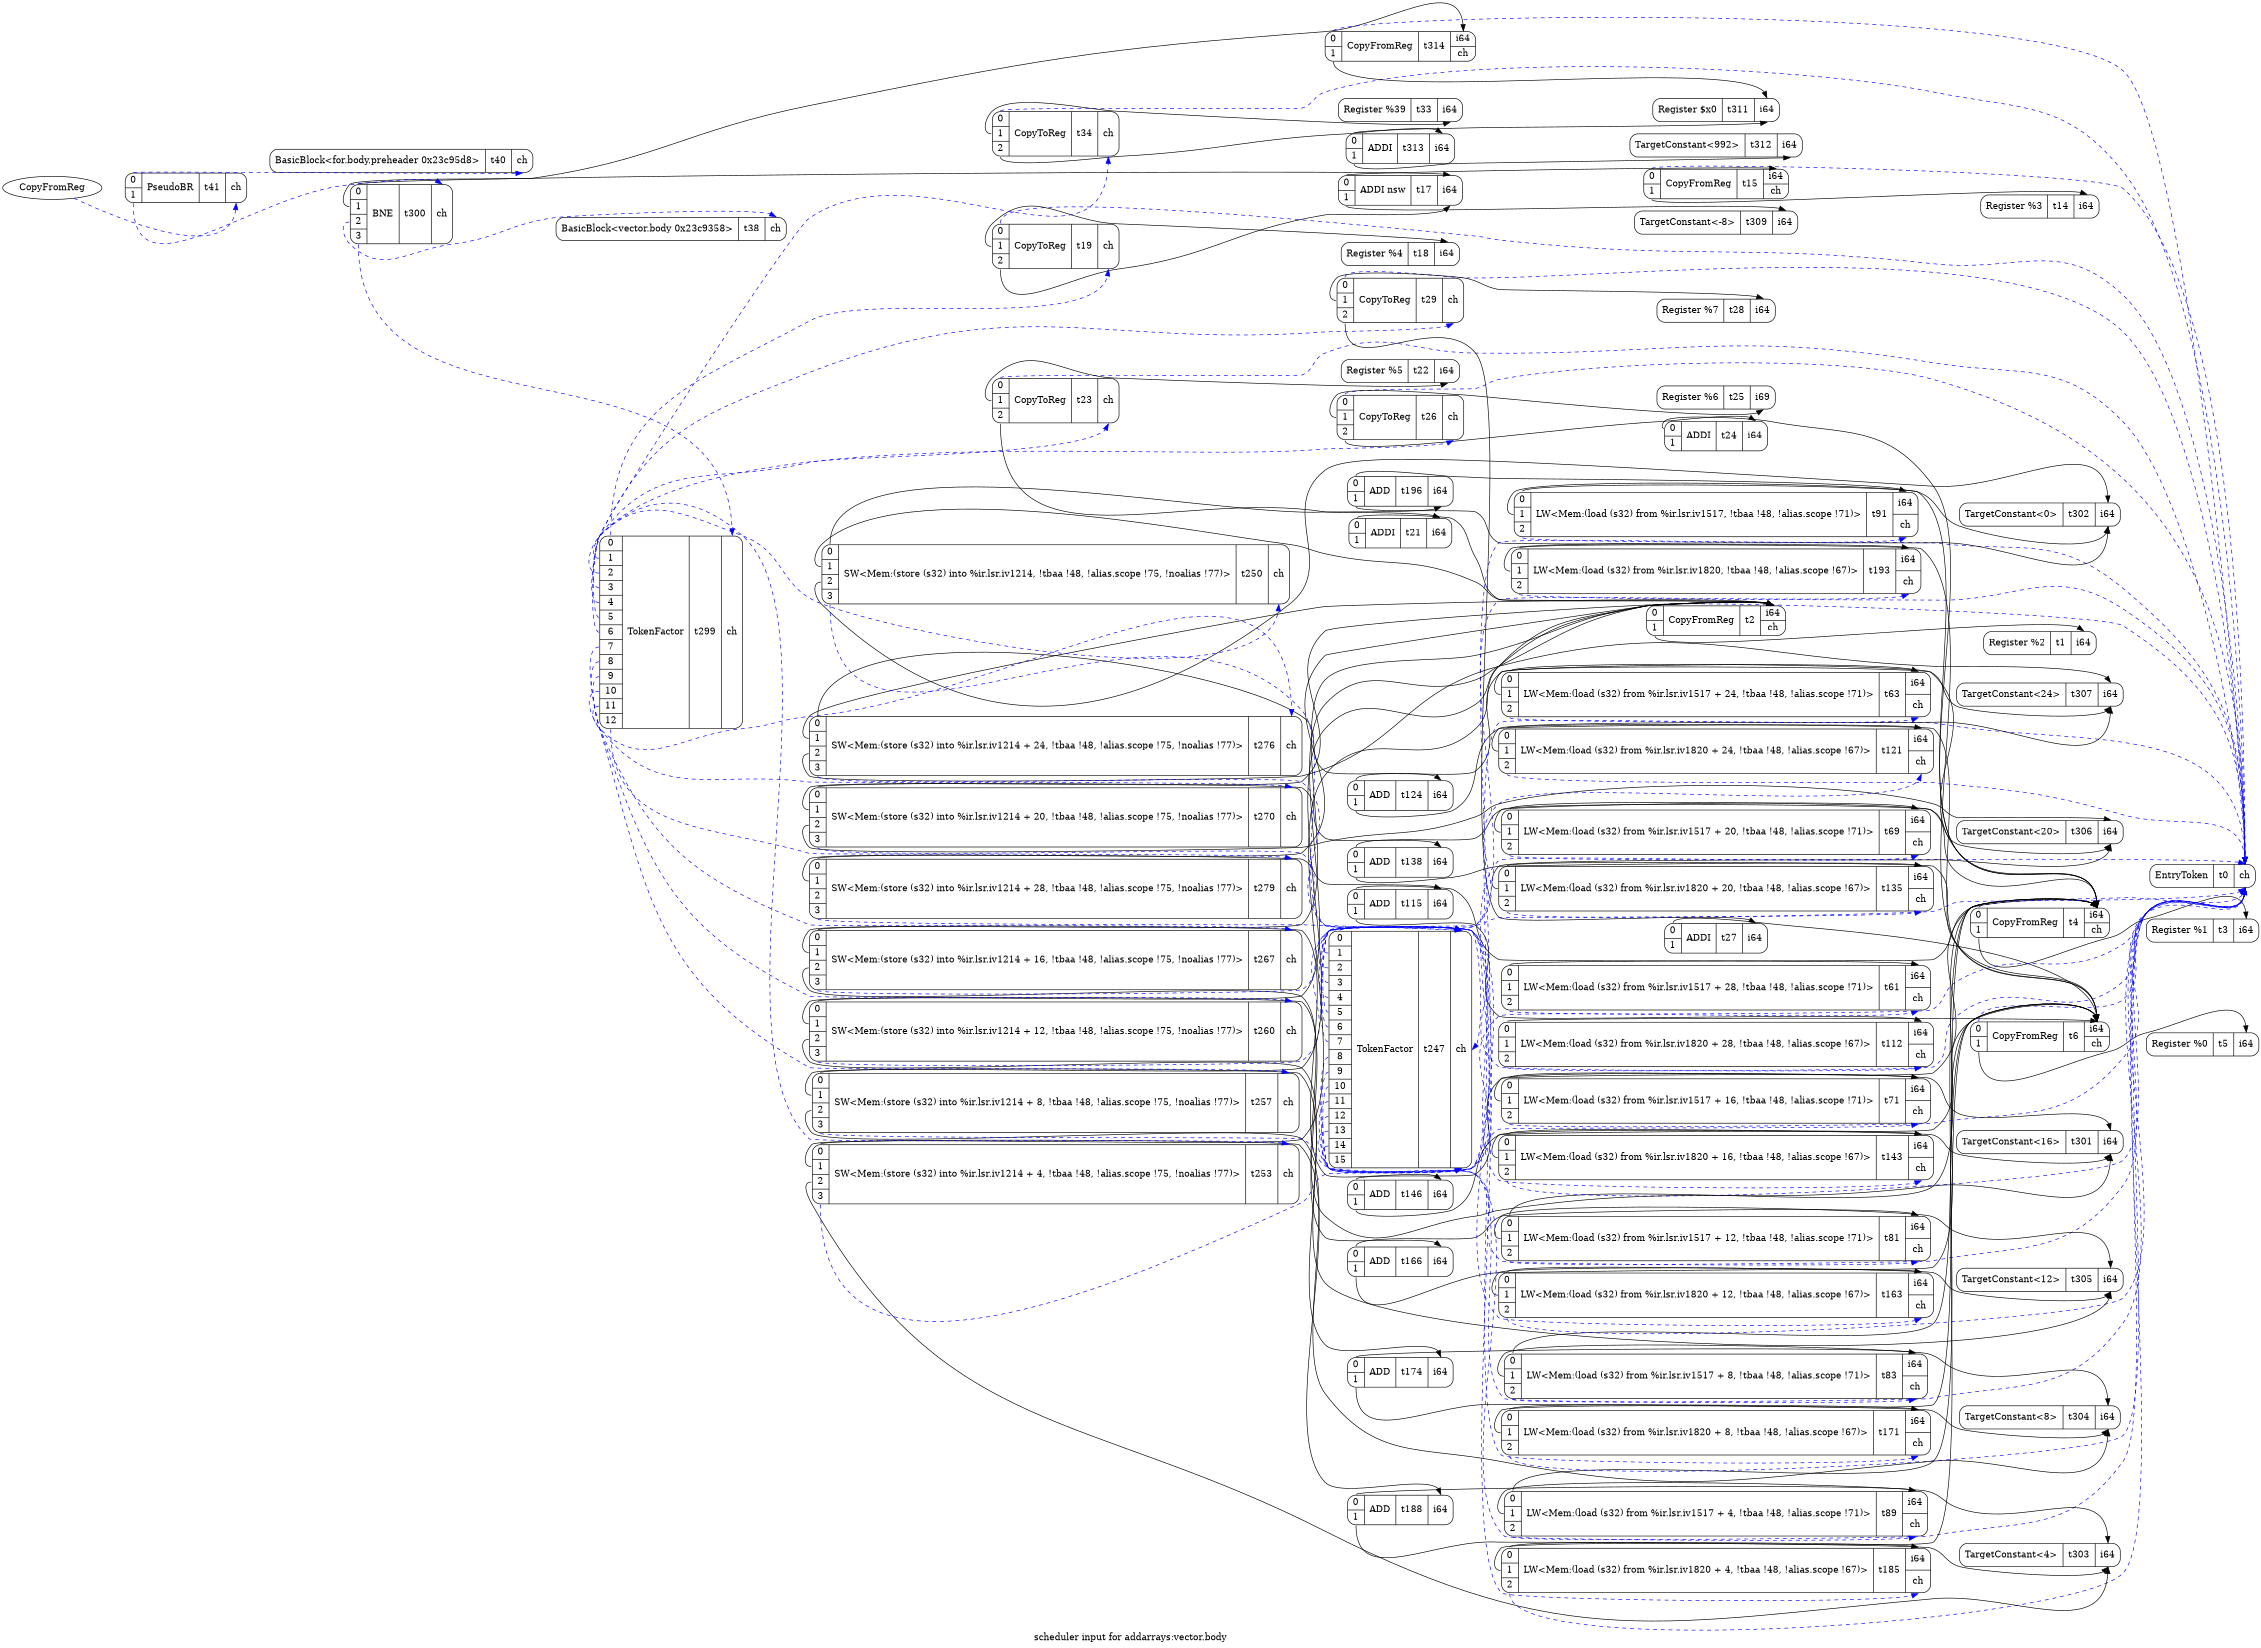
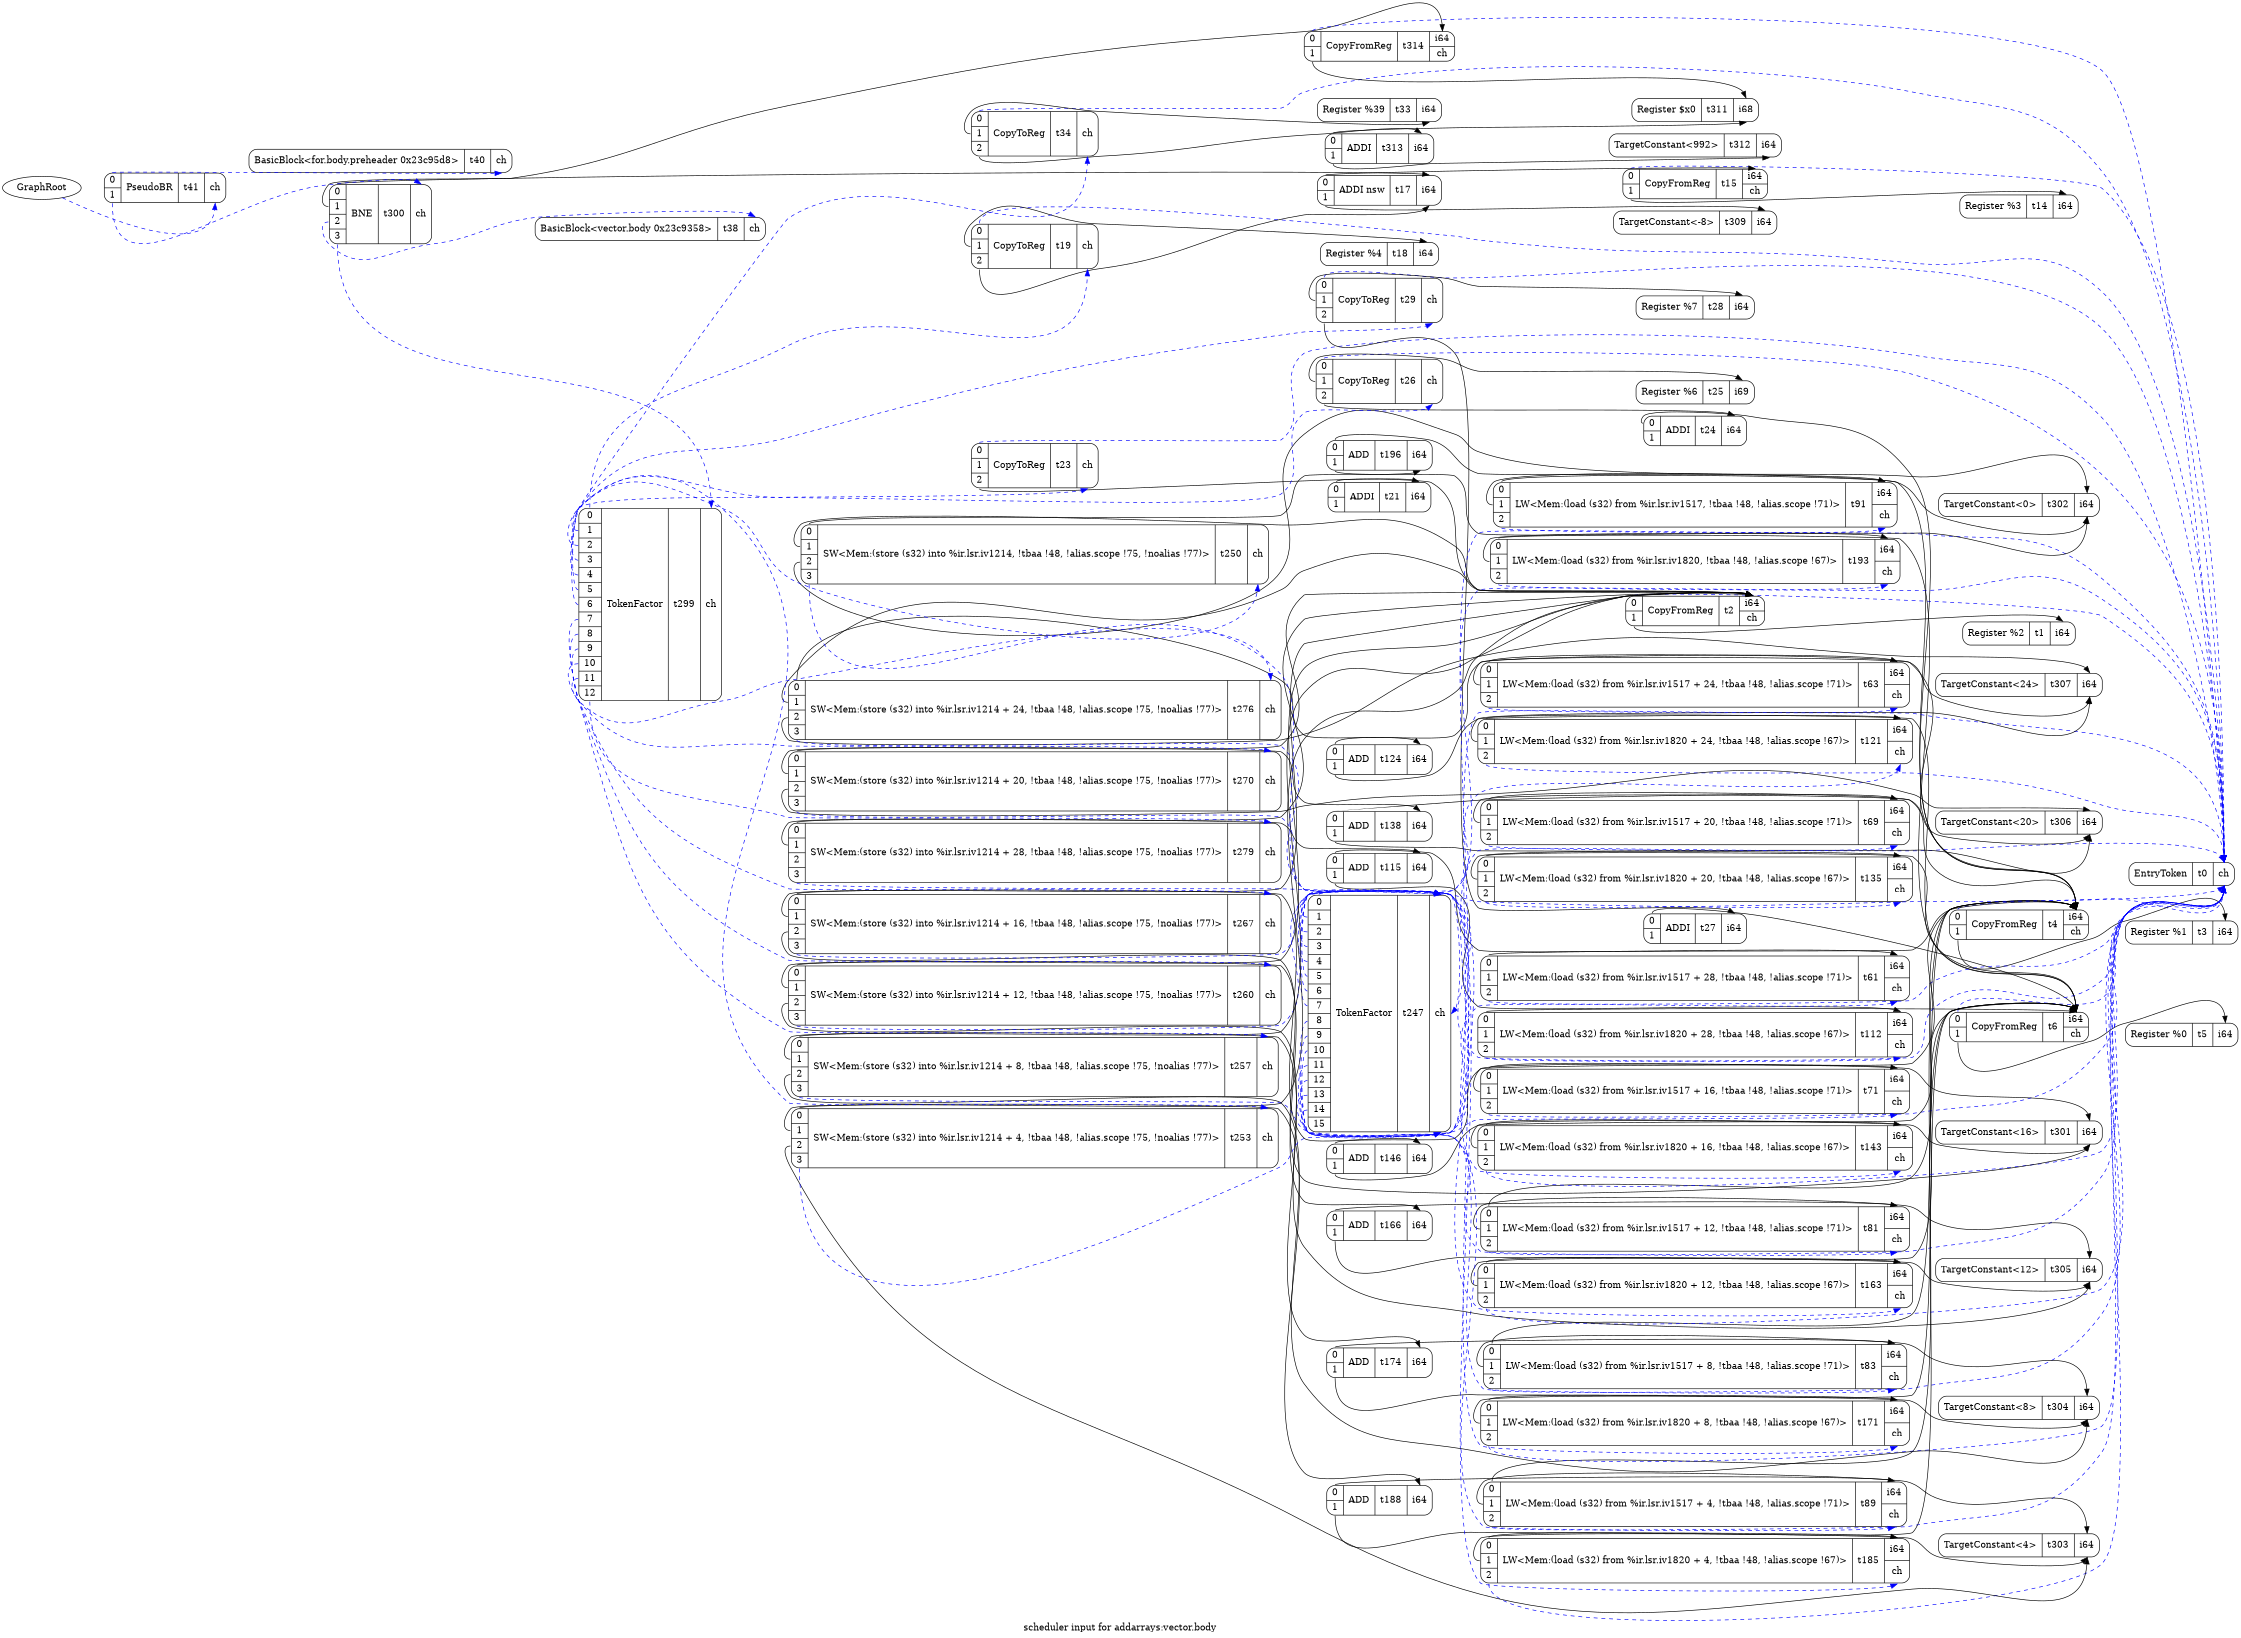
(1767, 110) -> (1746, 110)
(52, 188) -> (42, 188)
(1400, 371) -> none
